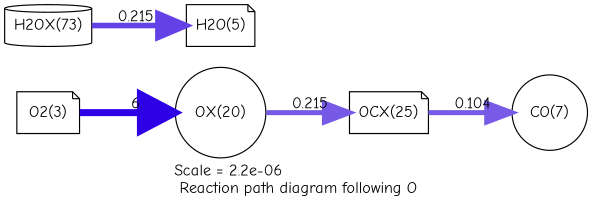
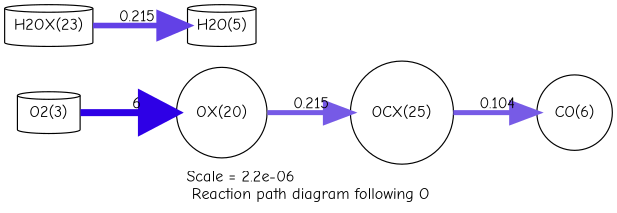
(48, 26) -> (49, 26)
(221, 26) -> (222, 26)
(48, 113) -> (49, 113)
(389, 113) -> (402, 113)
(550, 113) -> (575, 113)
